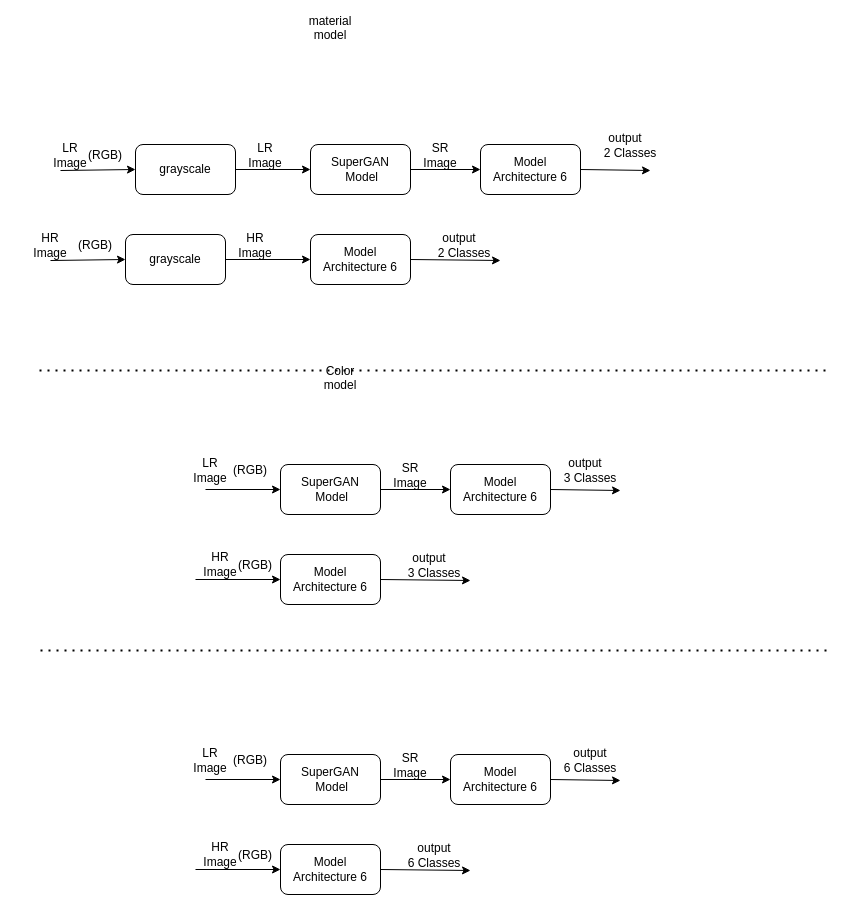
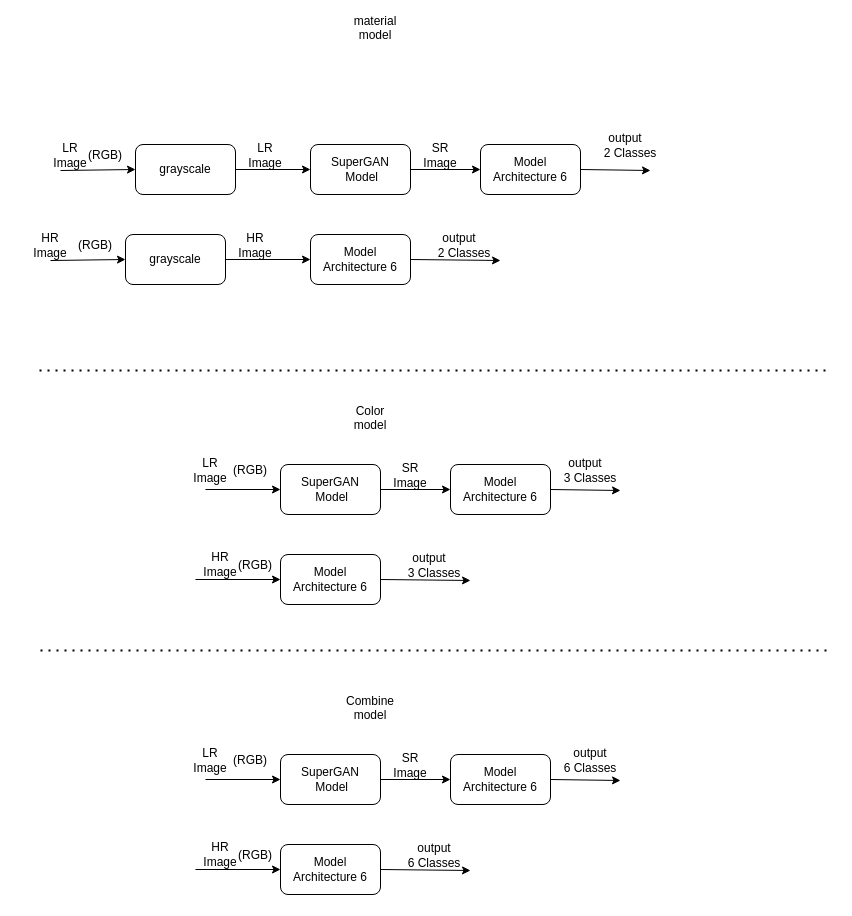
(331, 36) -> (376, 36)
(341, 386) -> (371, 426)
none -> (371, 716)
